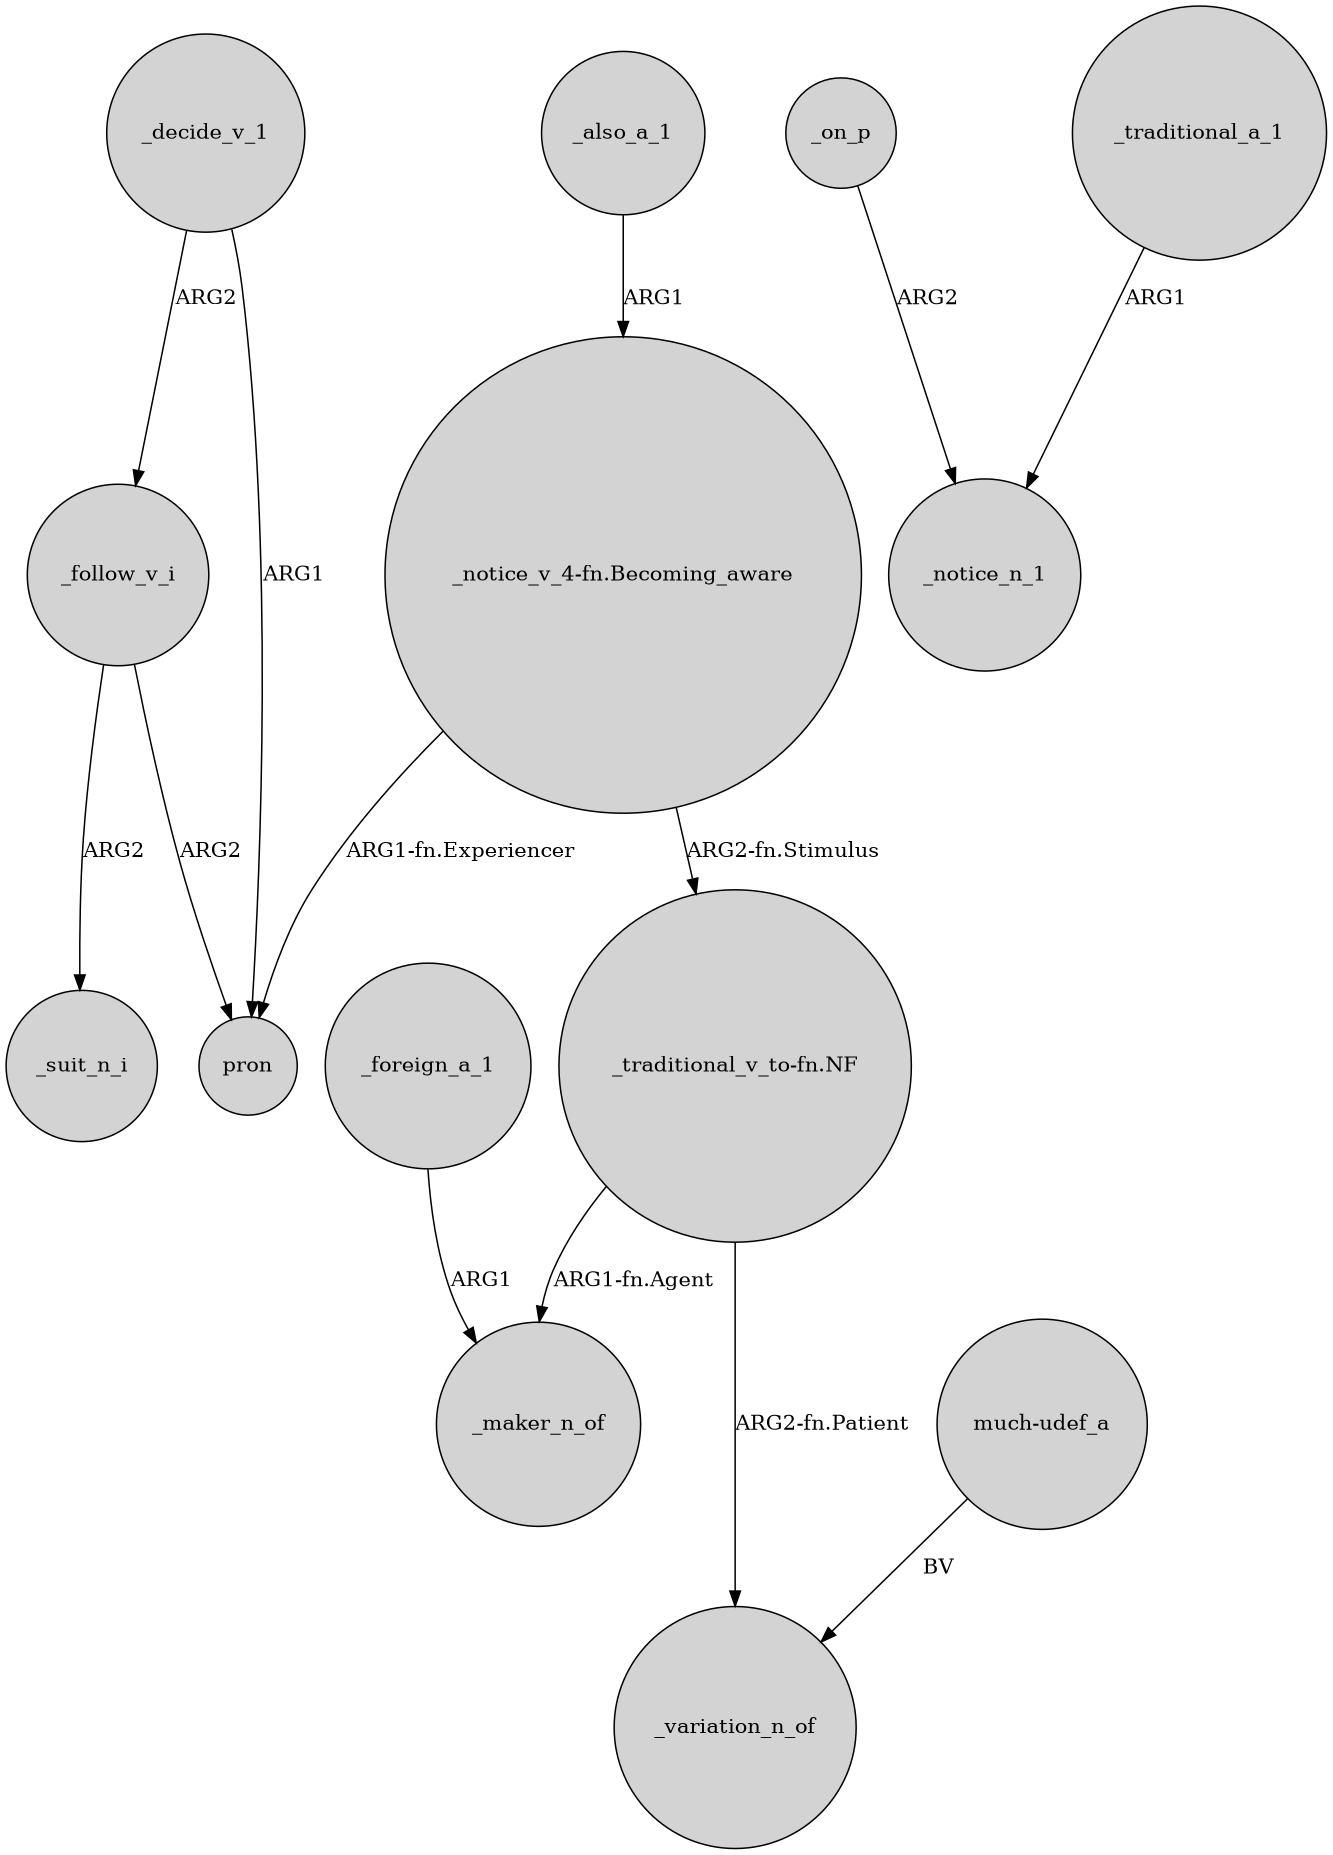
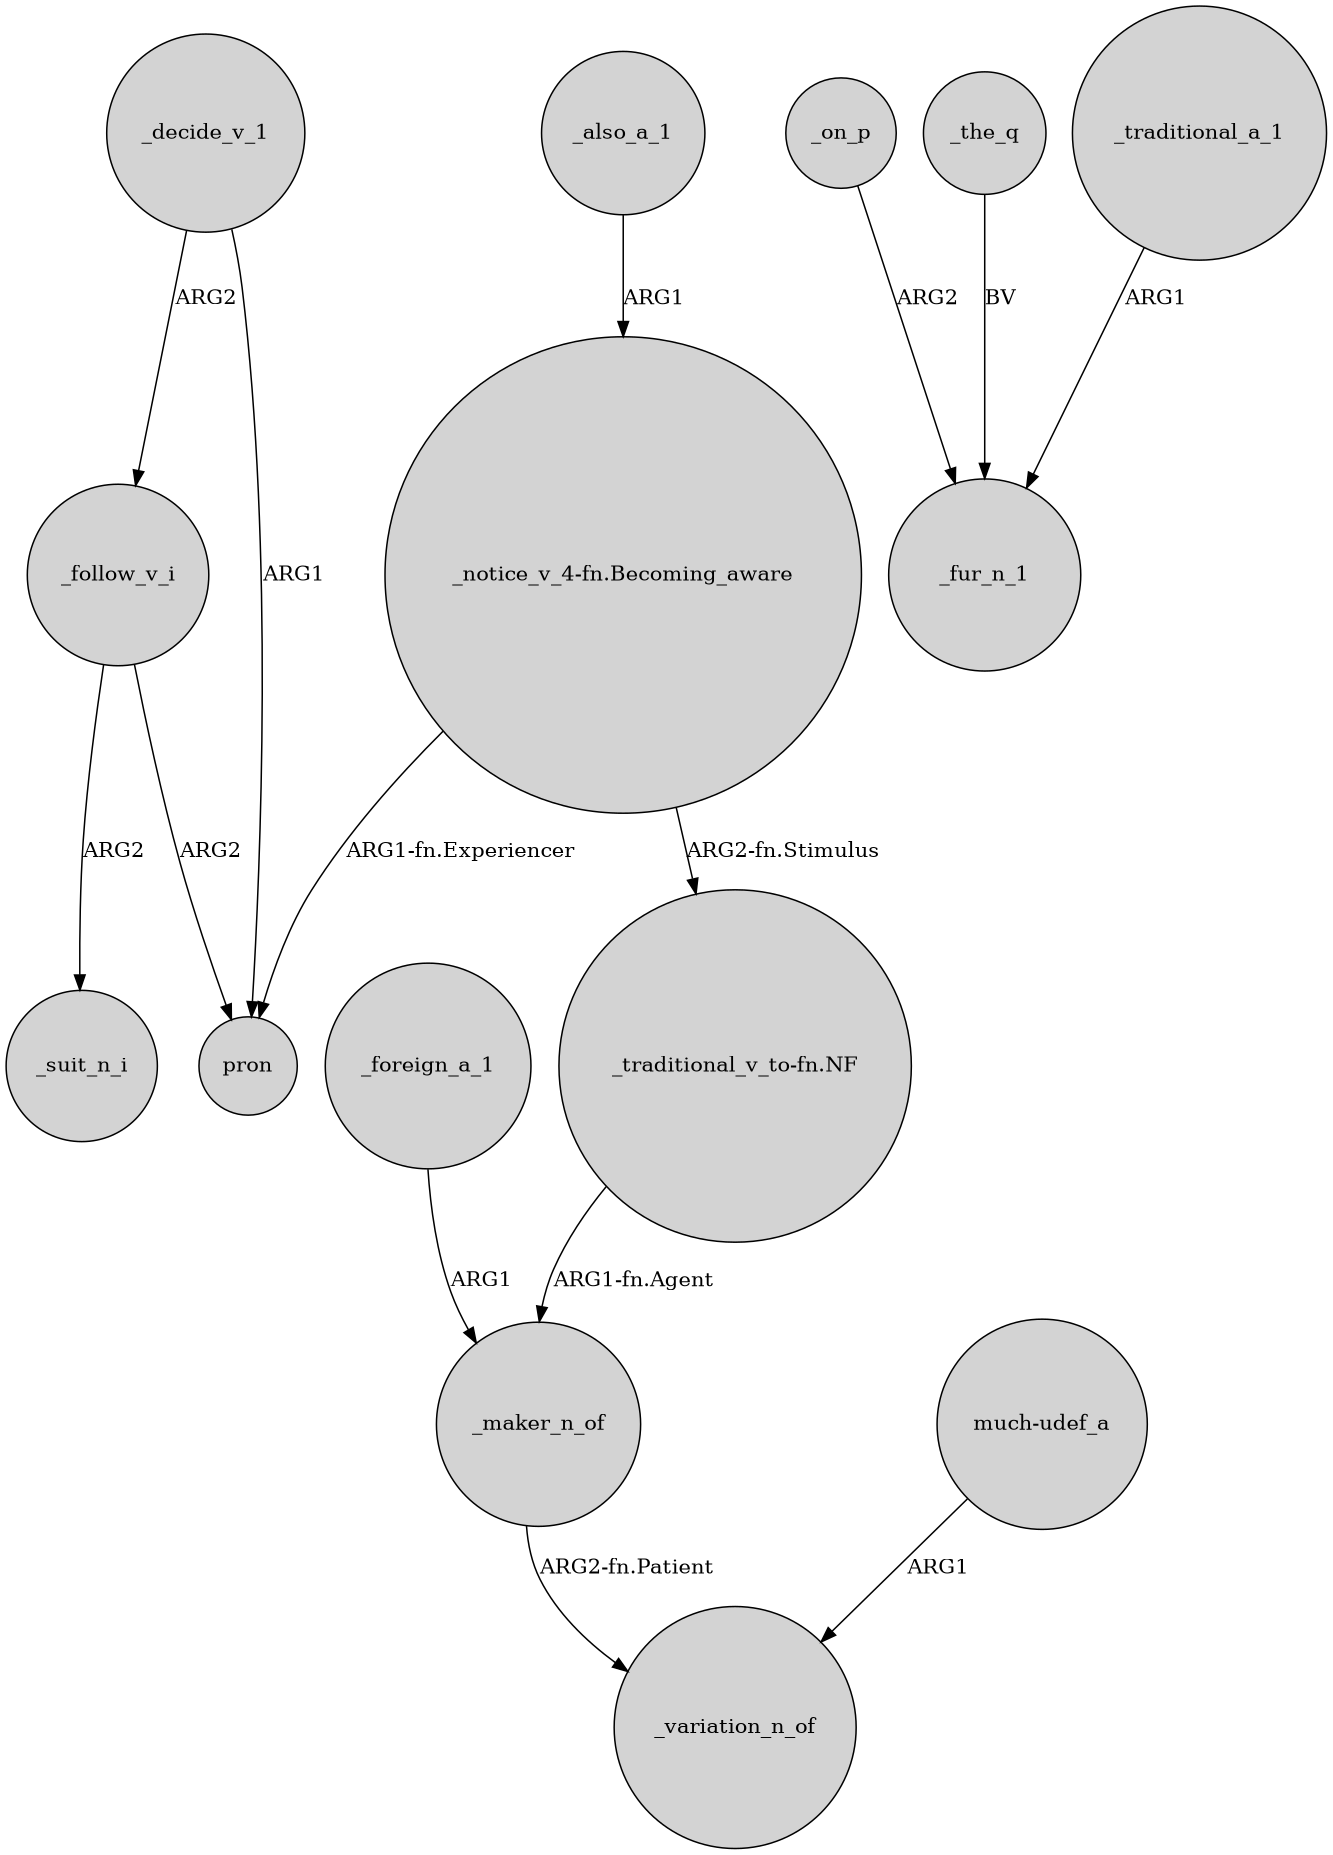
none -> (985, 133)
(985, 575) -> (985, 575)
(735, 1417) -> (555, 1604)
(939, 1568) -> (939, 1568)
